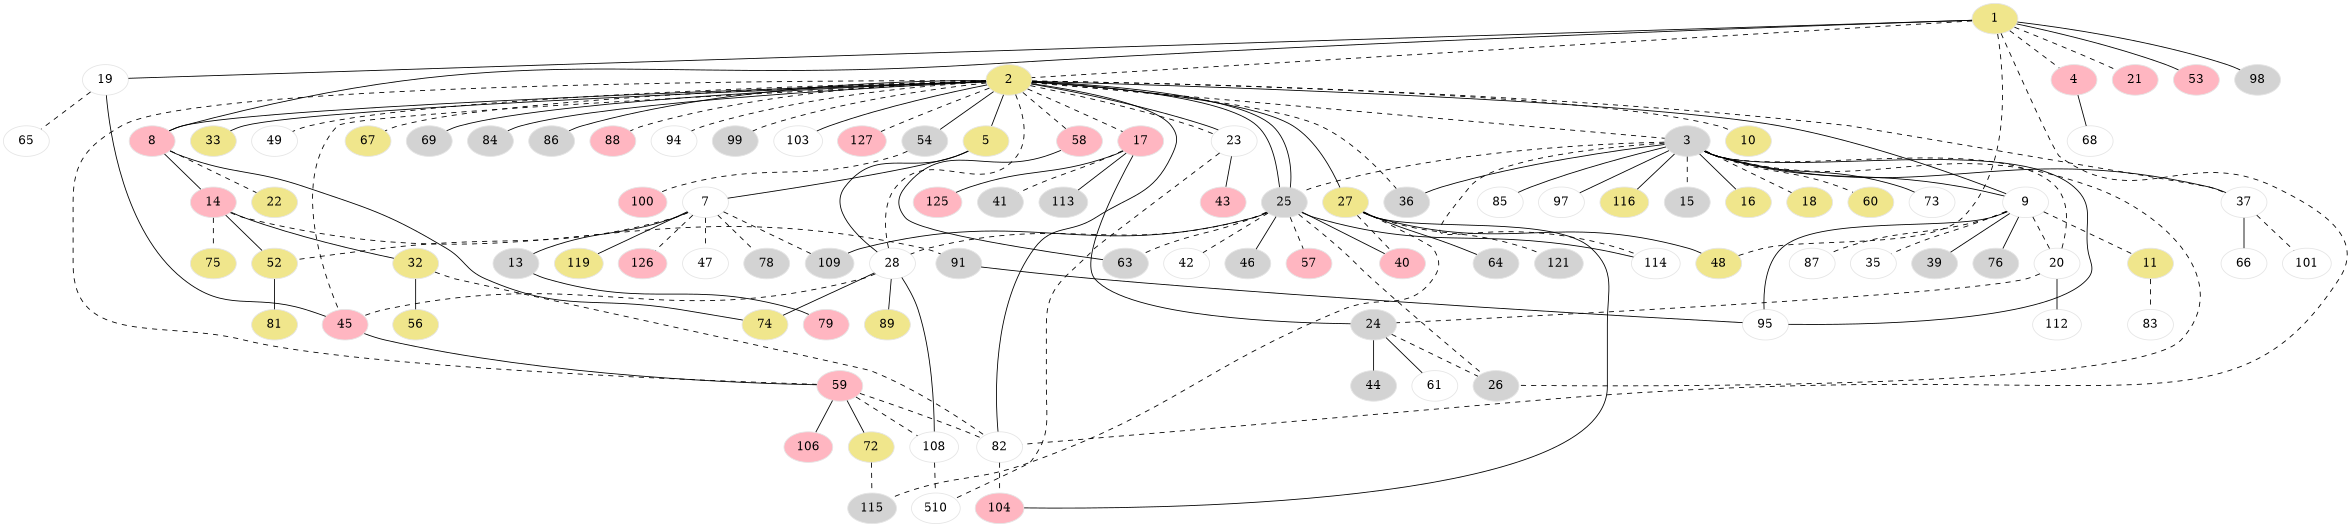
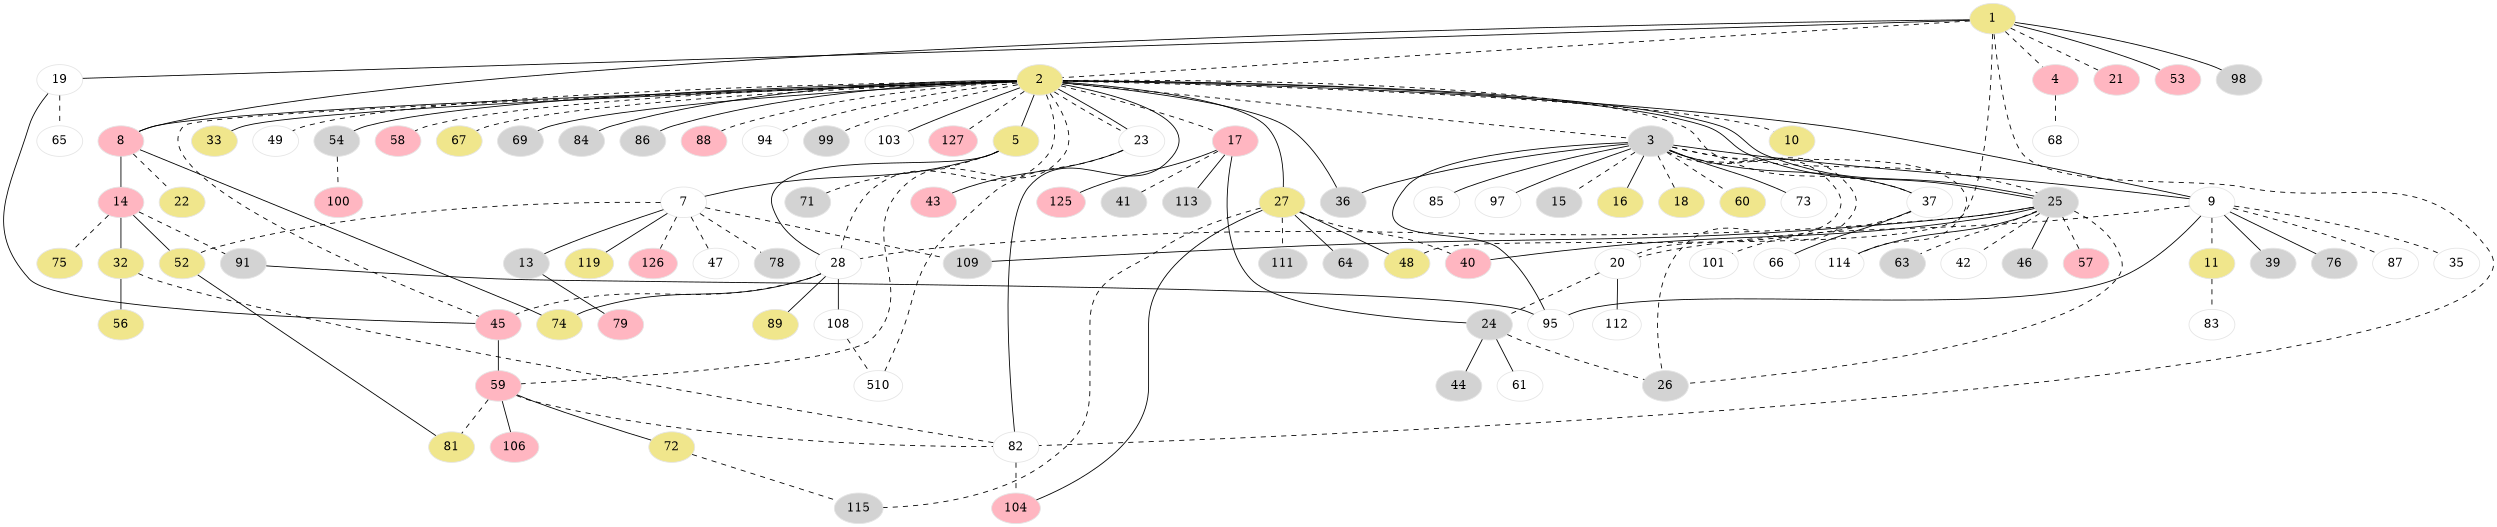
(2082, 111) -> (2056, 111)
(1284, 115) -> (1260, 116)
none -> (808, 202)
(1624, 202) -> none
(907, 218) -> none
(1559, 264) -> (1283, 264)
(887, 416) -> (475, 417)
